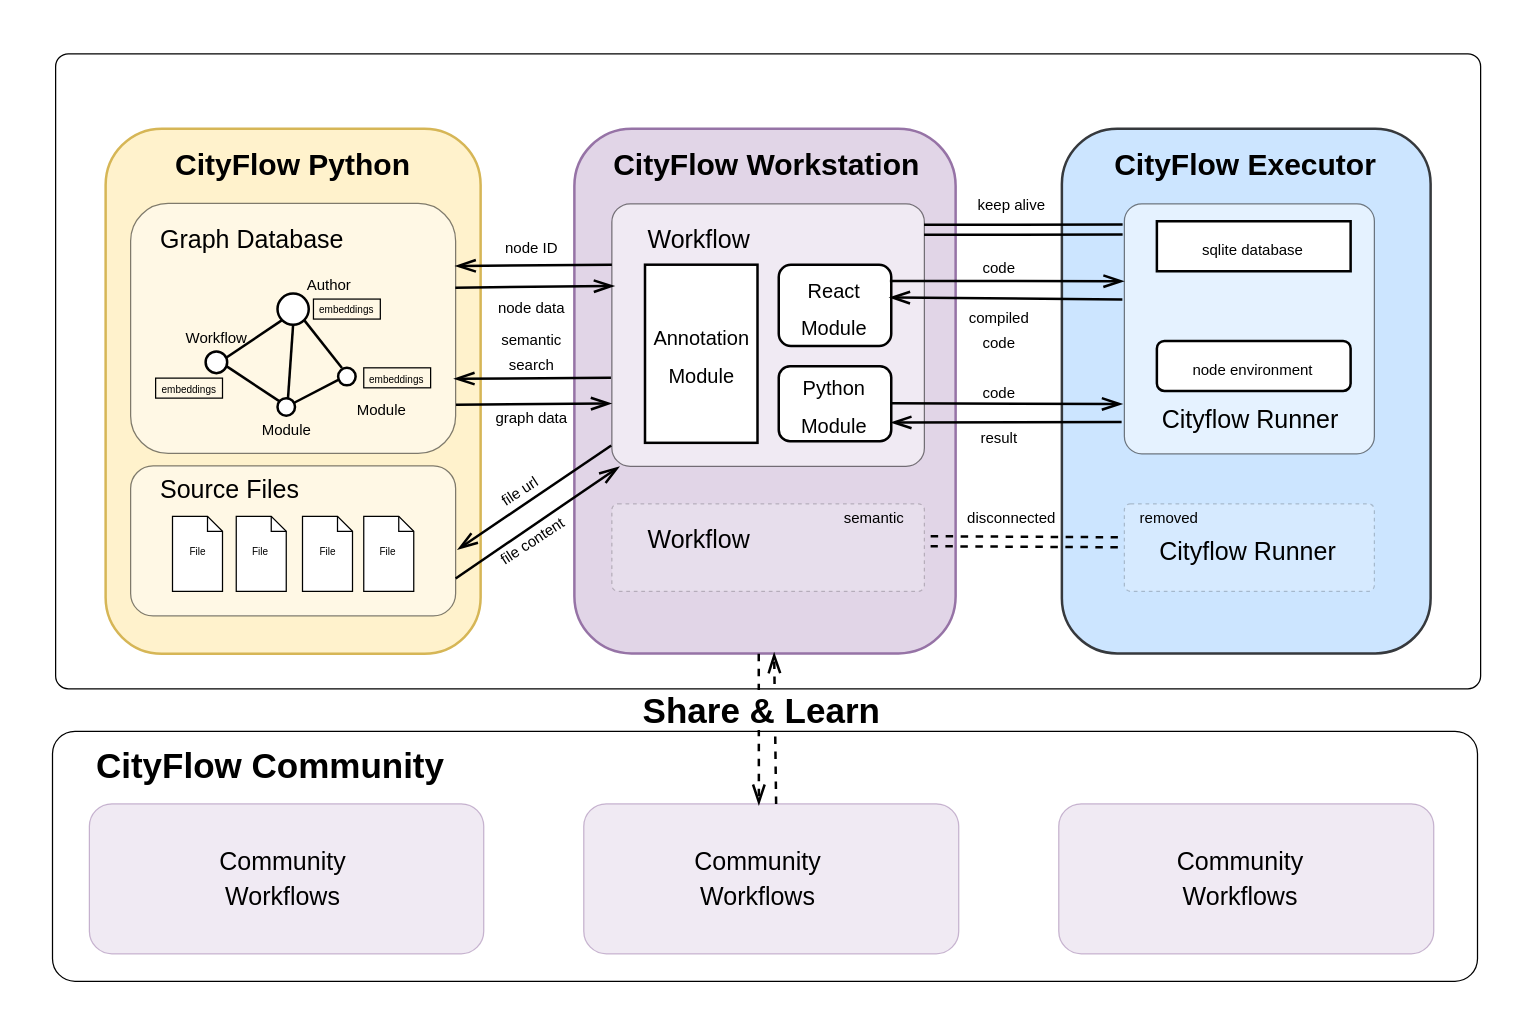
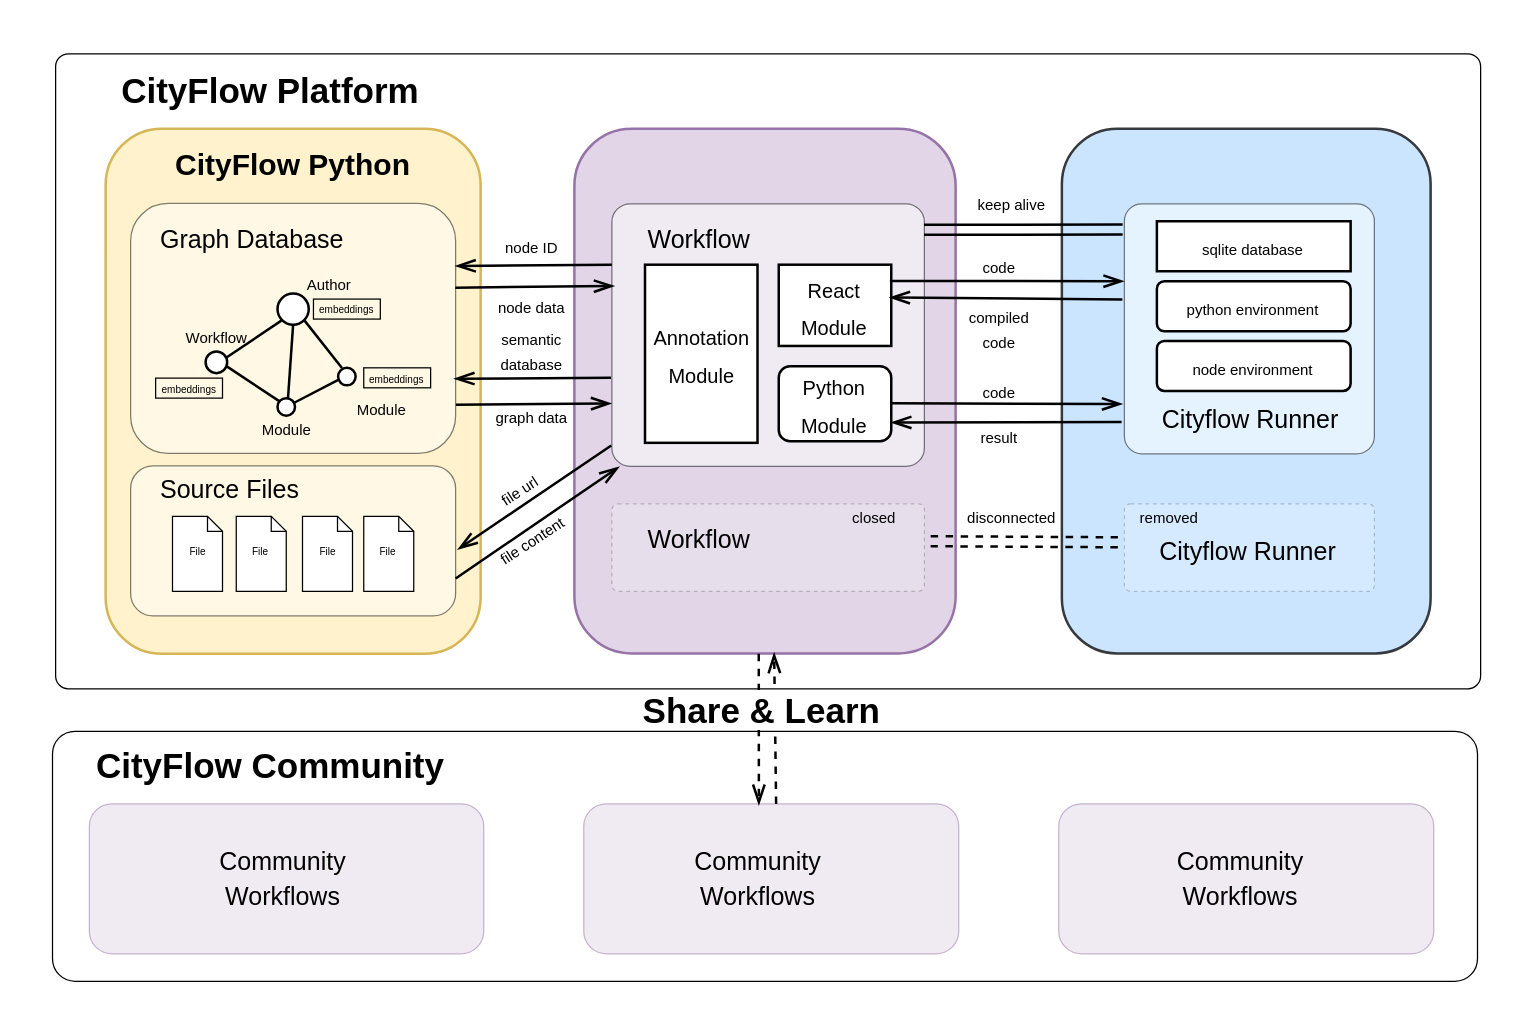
none -> (271, 91)
(768, 166) -> none
(1246, 166) -> none
(835, 305) -> (835, 305)
none -> (1254, 306)
(533, 351) -> (533, 351)
(875, 516) -> (875, 516)
